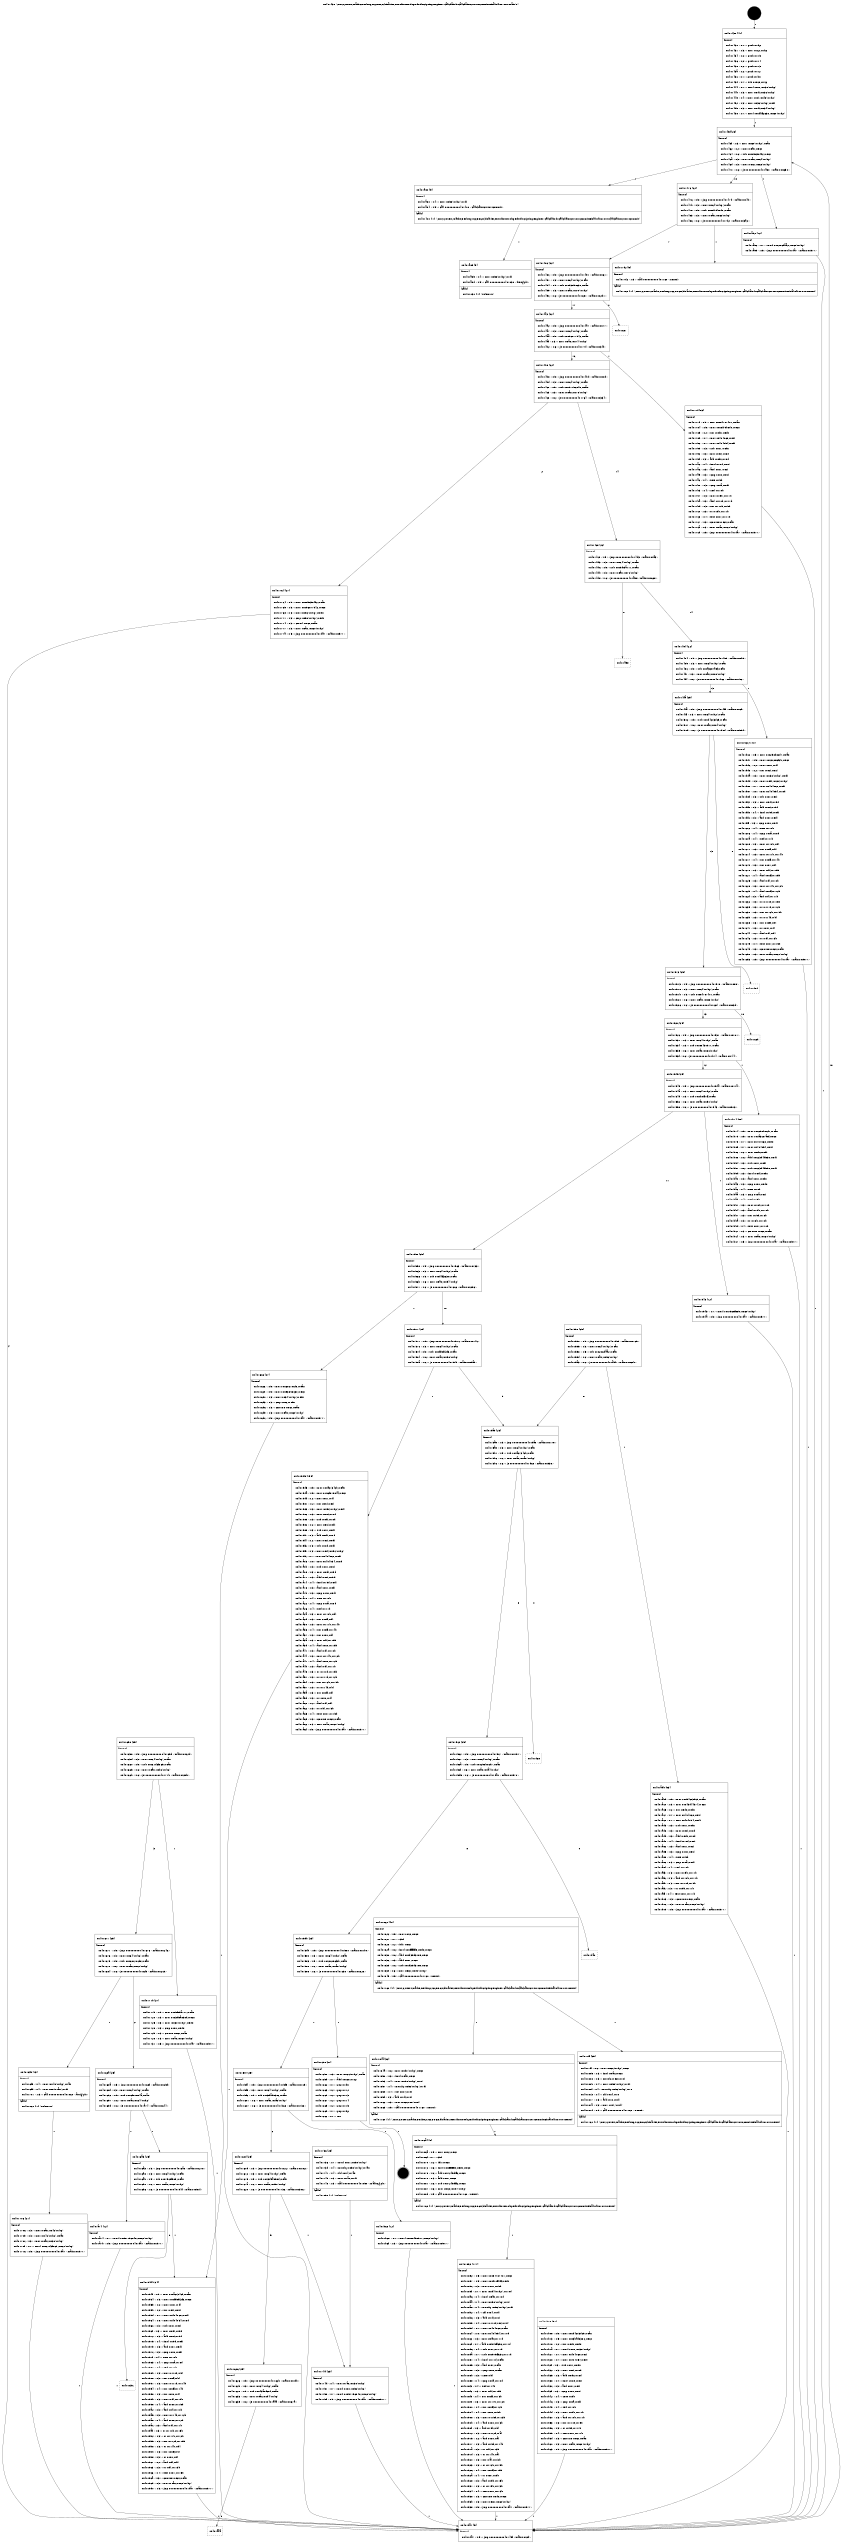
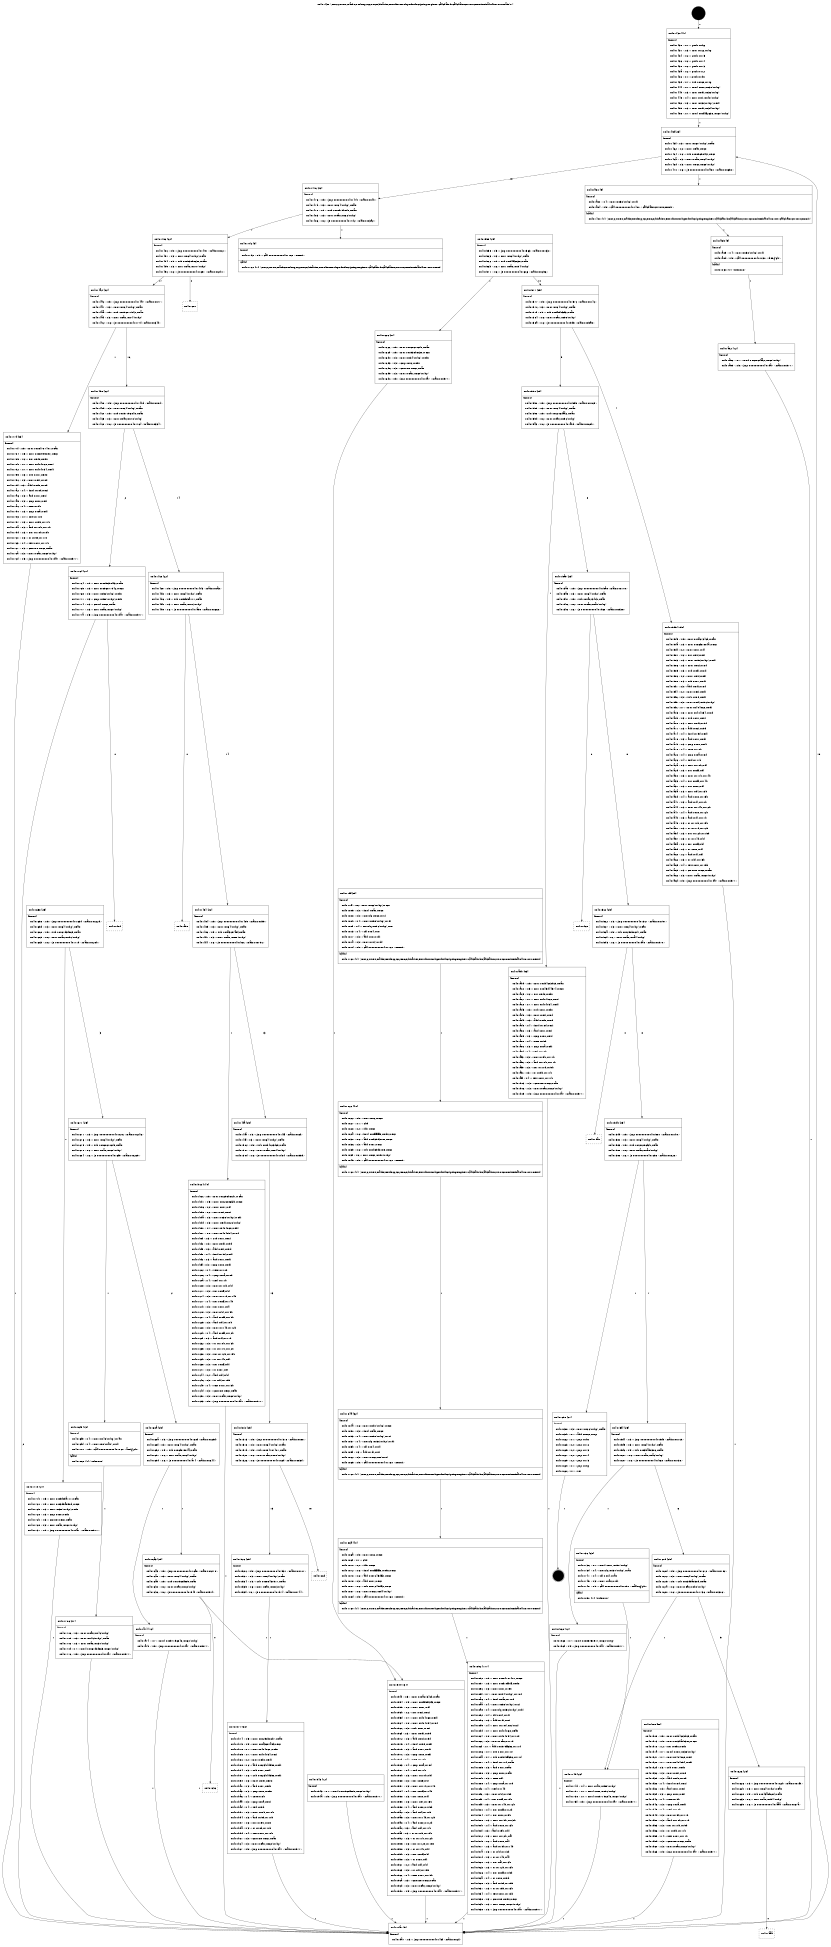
(769, 201) -> (752, 308)
(718, 865) -> (111, 770)
(703, 1091) -> none
(481, 1396) -> (560, 356)
(577, 2022) -> (440, 1032)
